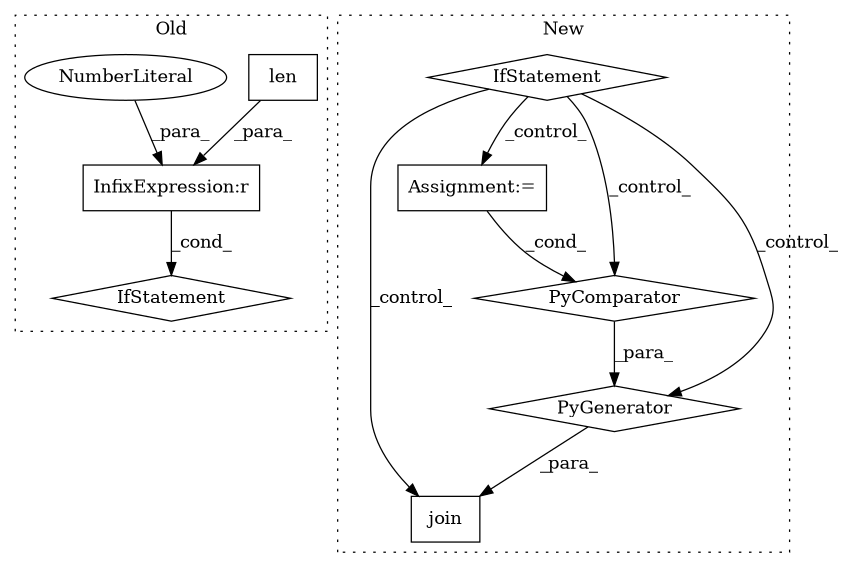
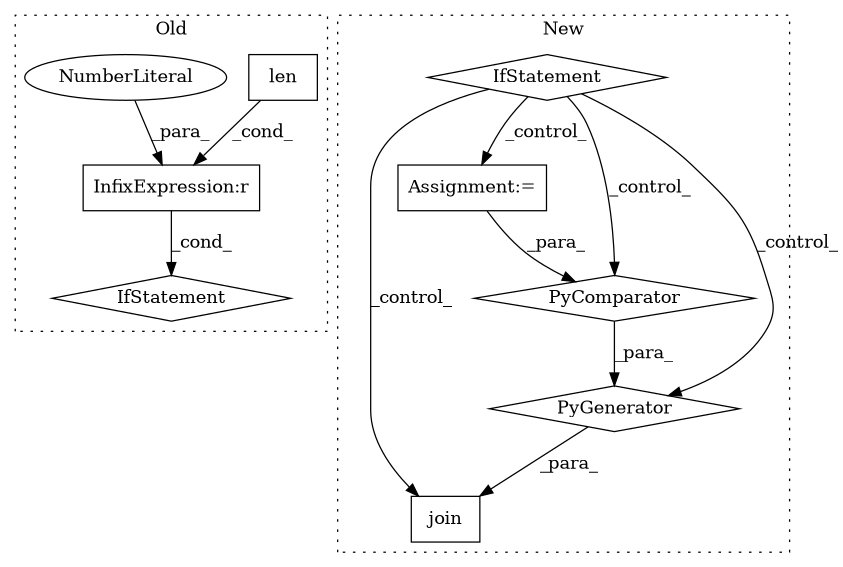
(263, 133) -> (263, 133)
(556, 243) -> (556, 243)
